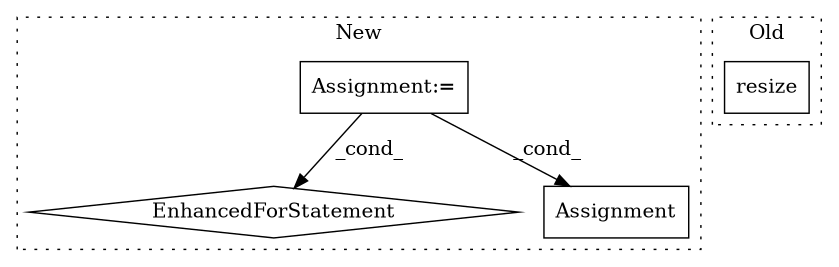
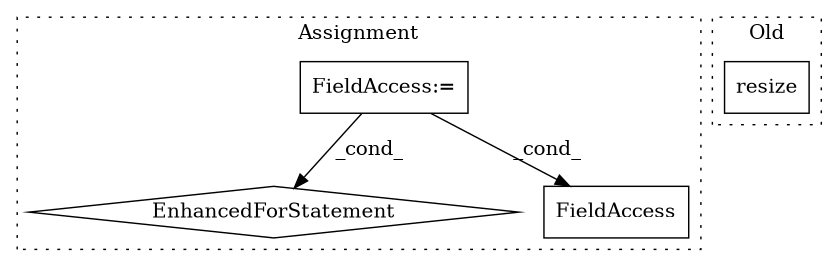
(359, 34) -> (359, 34)
(384, 87) -> (384, 87)
(616, 212) -> (616, 212)
